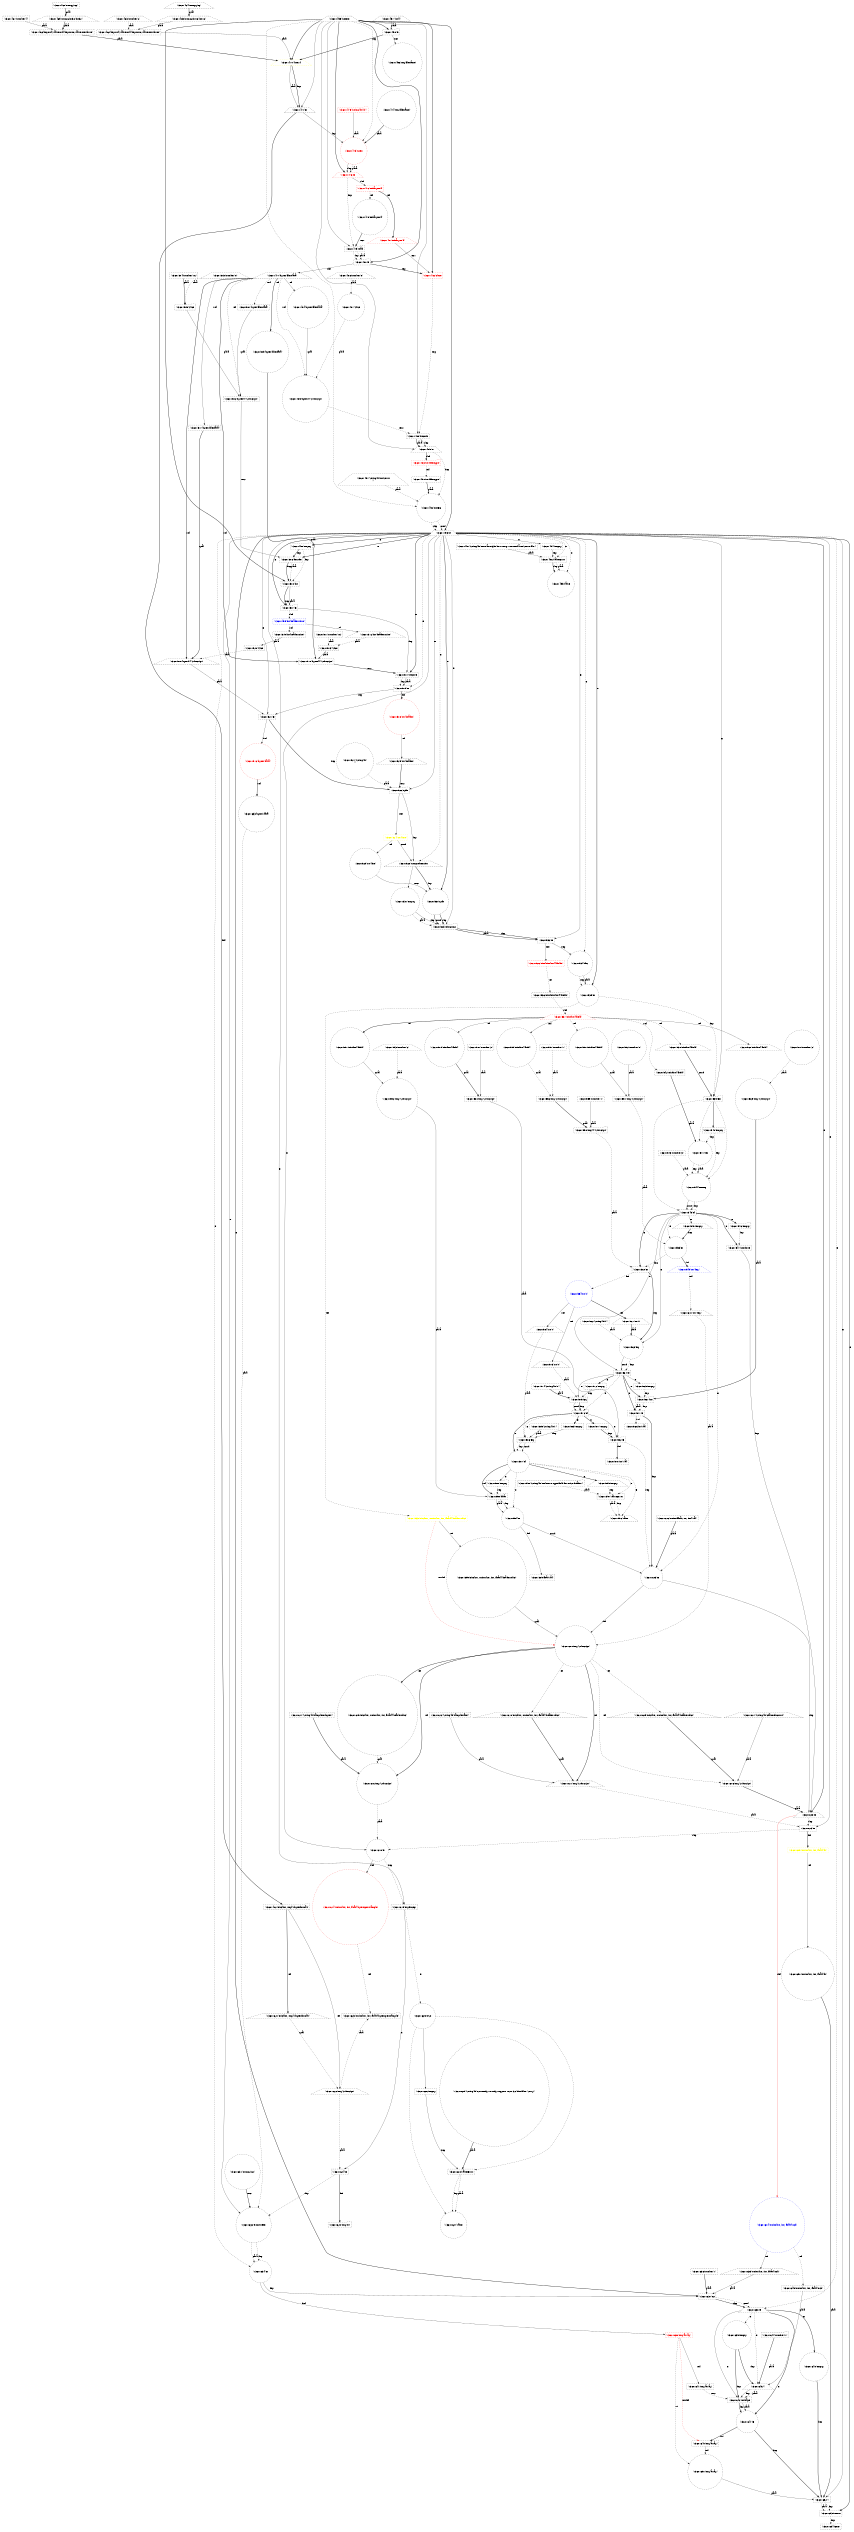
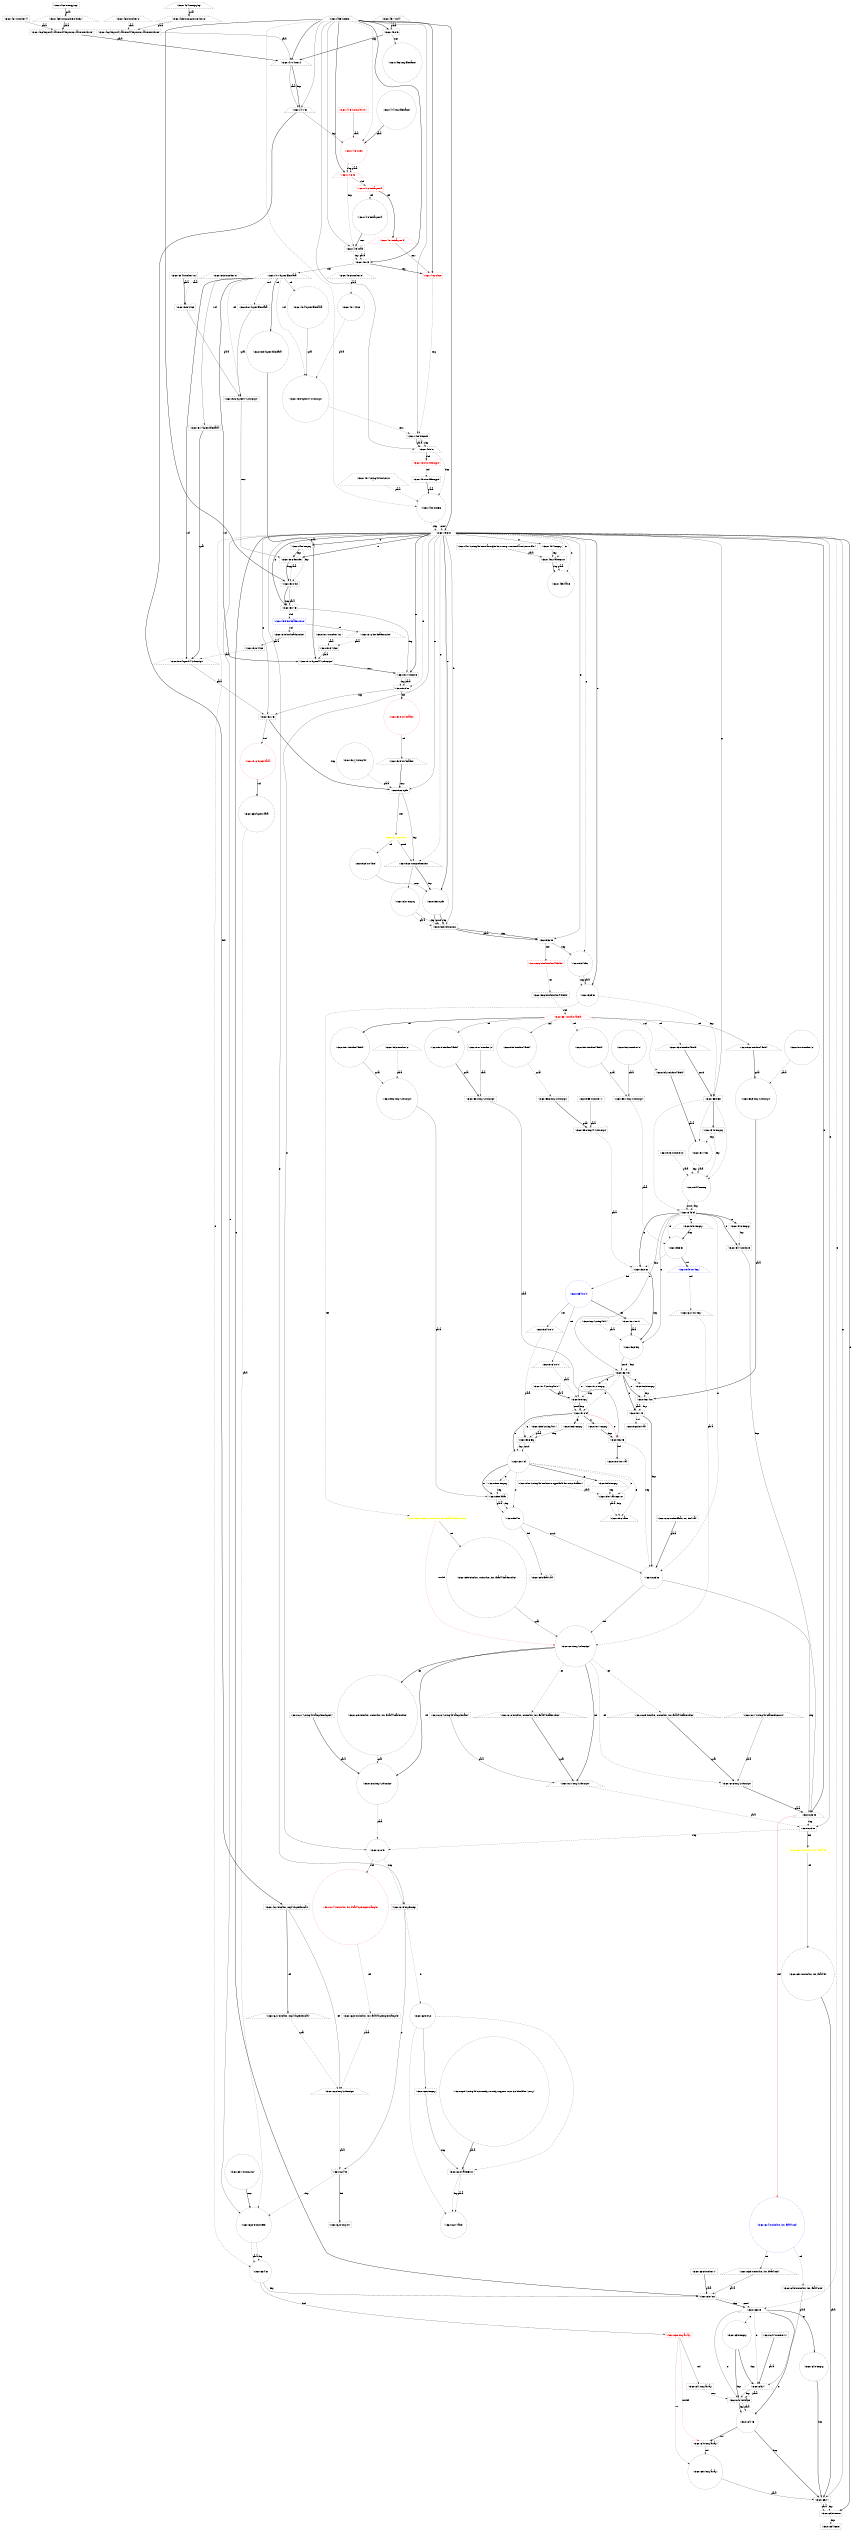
(291, 63) -> (291, 63)
(553, 1047) -> none
none -> (754, 1063)
(606, 1421) -> (606, 1421)
(484, 1483) -> (484, 1483)
(350, 2053) -> (356, 2053)
